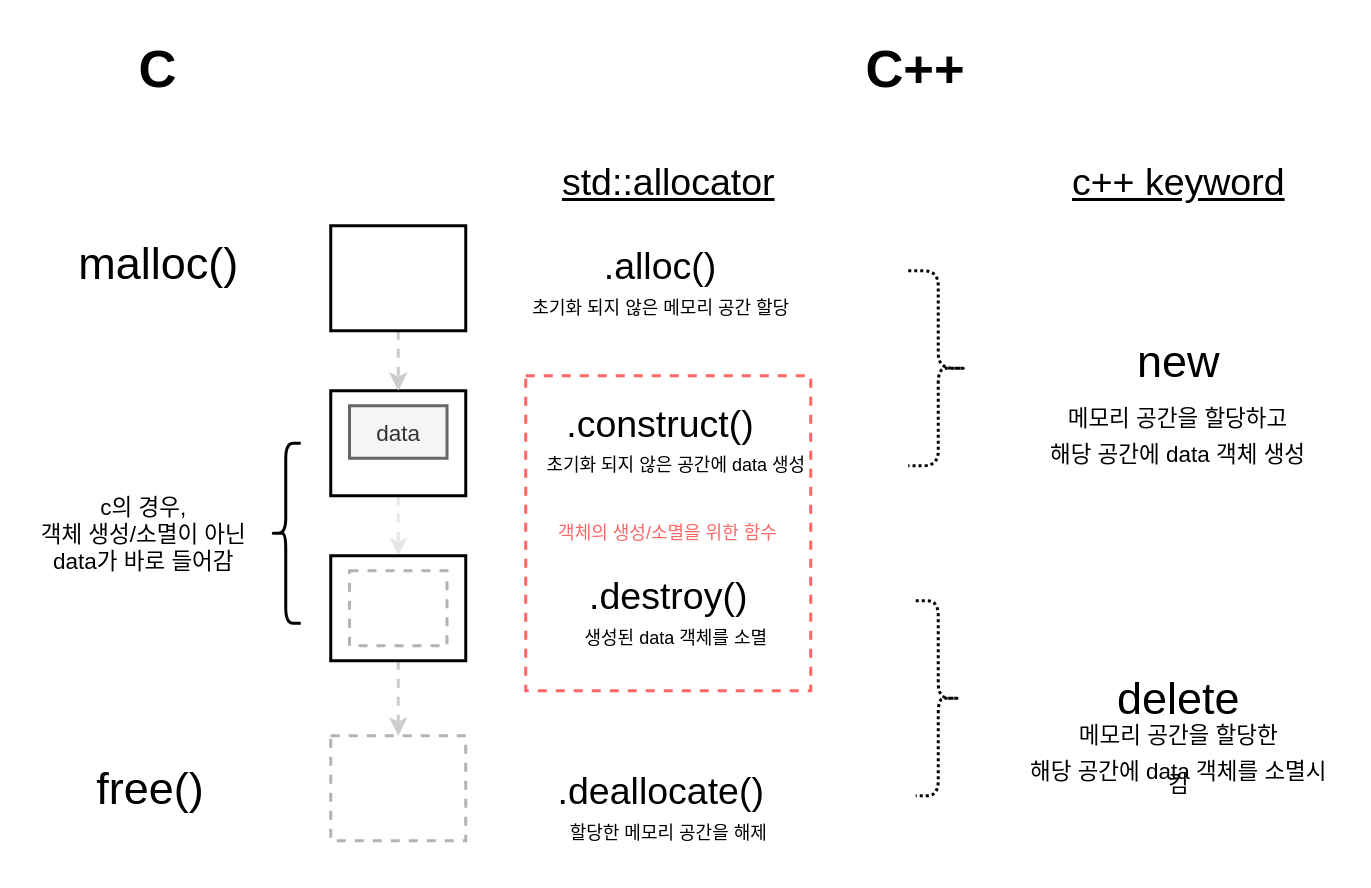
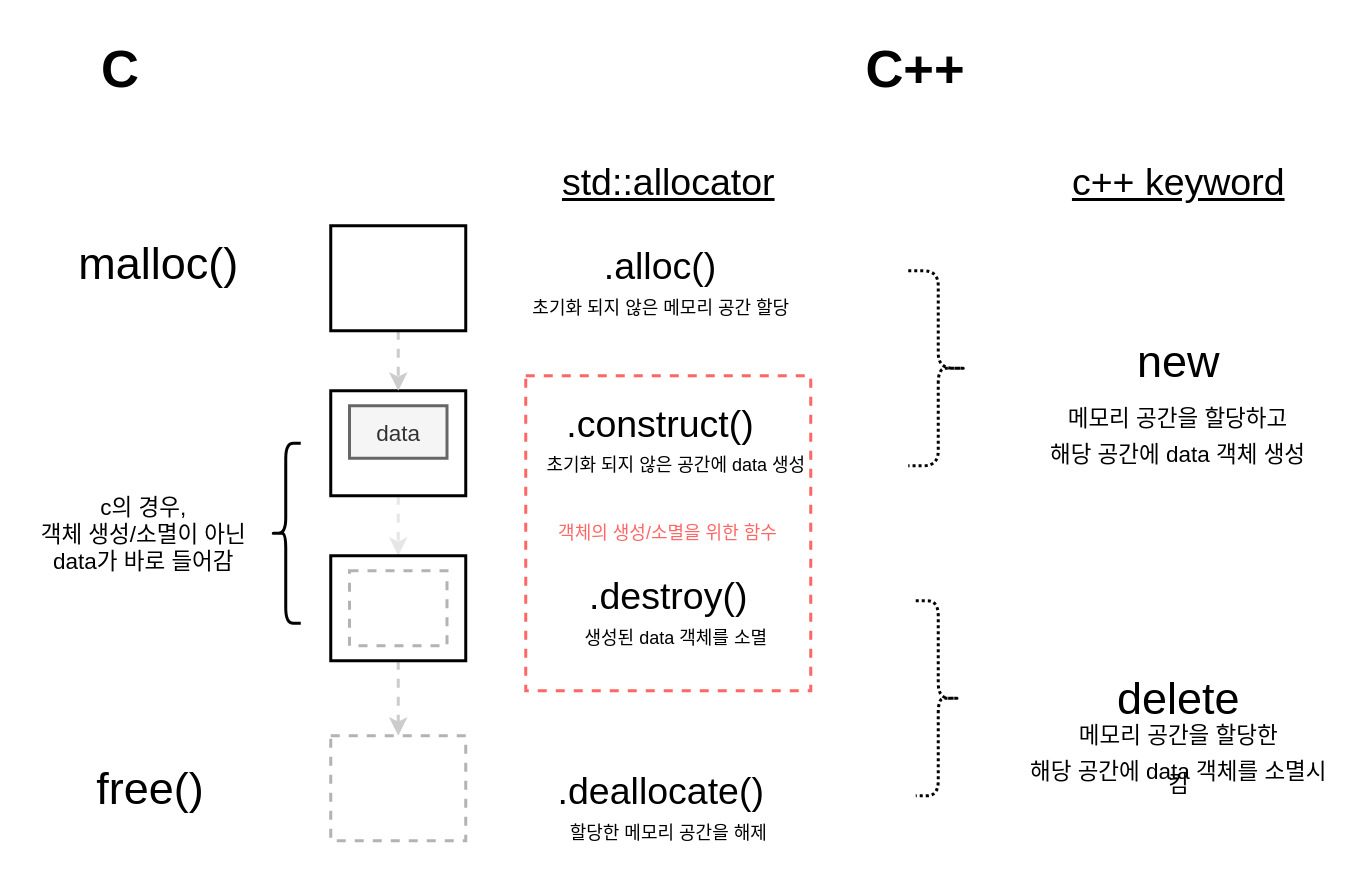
(158, 68) -> (121, 68)
